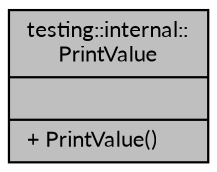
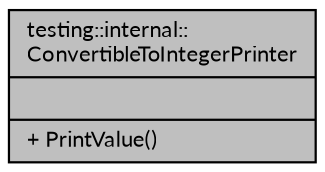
(109, 55) -> (162, 55)
